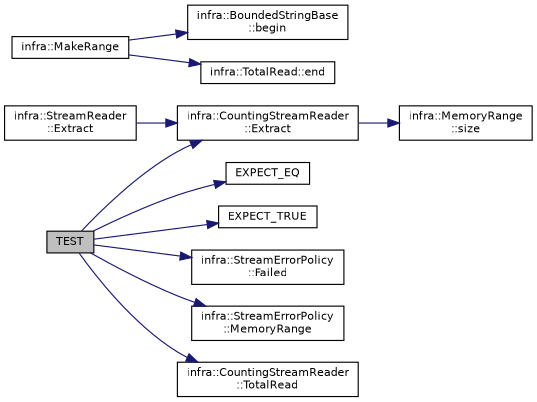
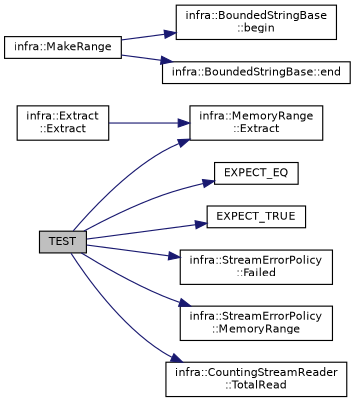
(268, 73) -> (256, 73)
(70, 123) -> (63, 123)
(268, 123) -> (256, 123)
(466, 123) -> none
